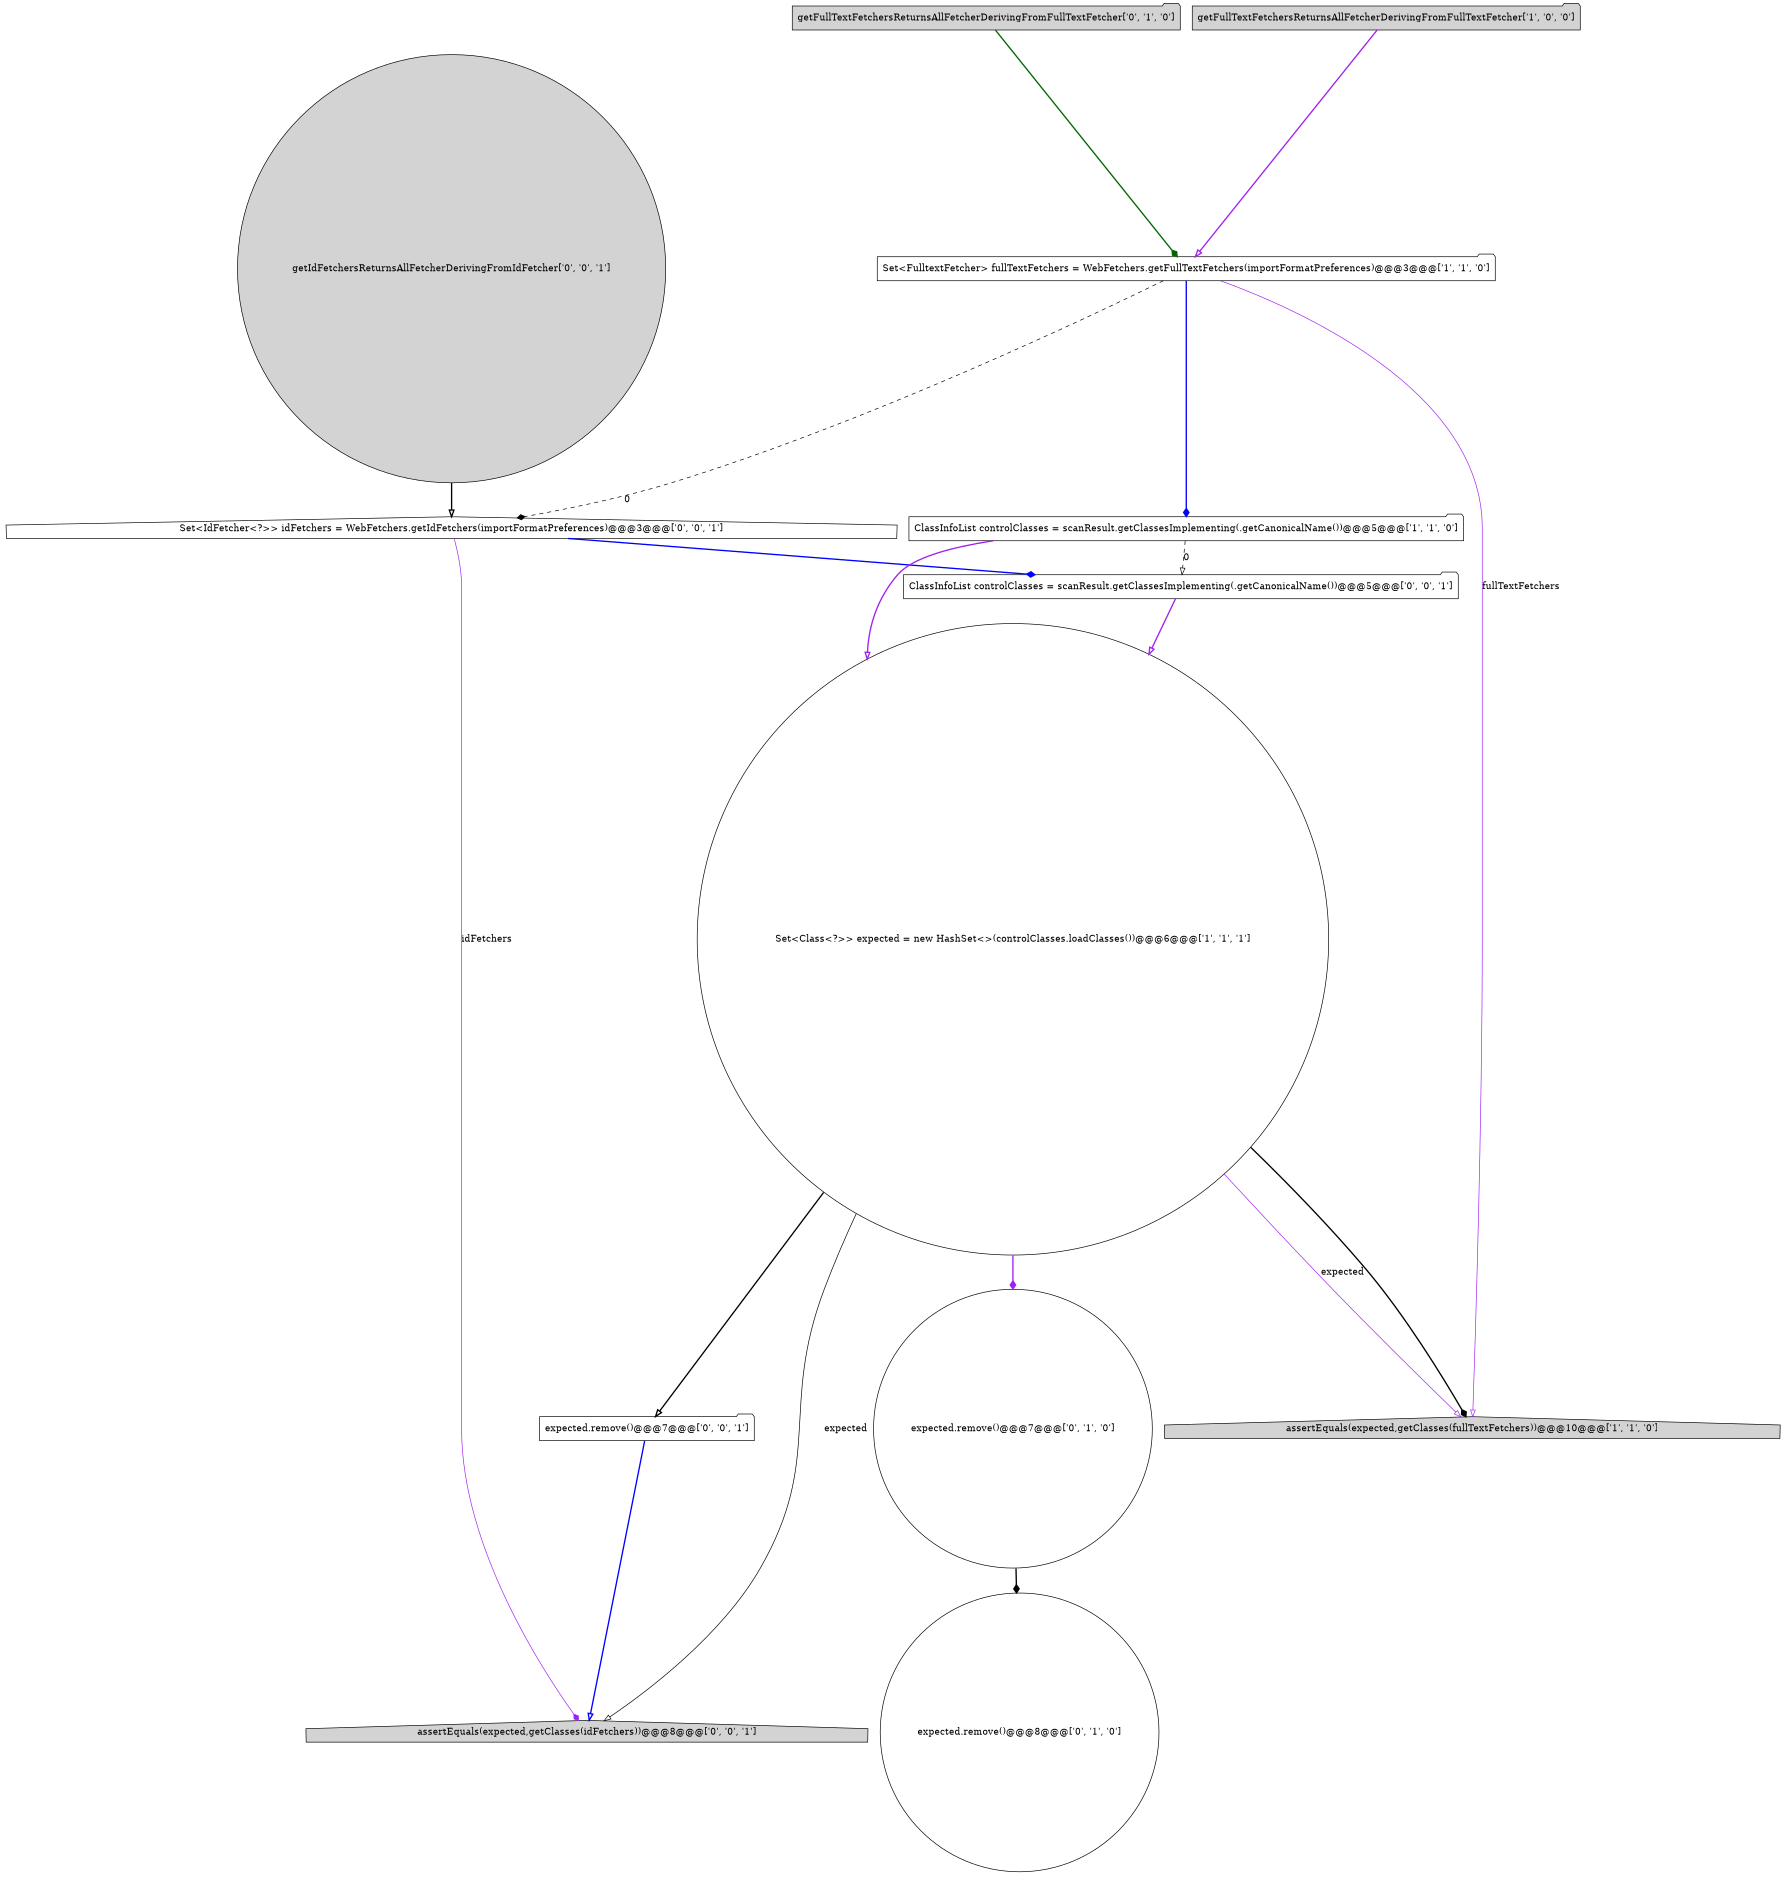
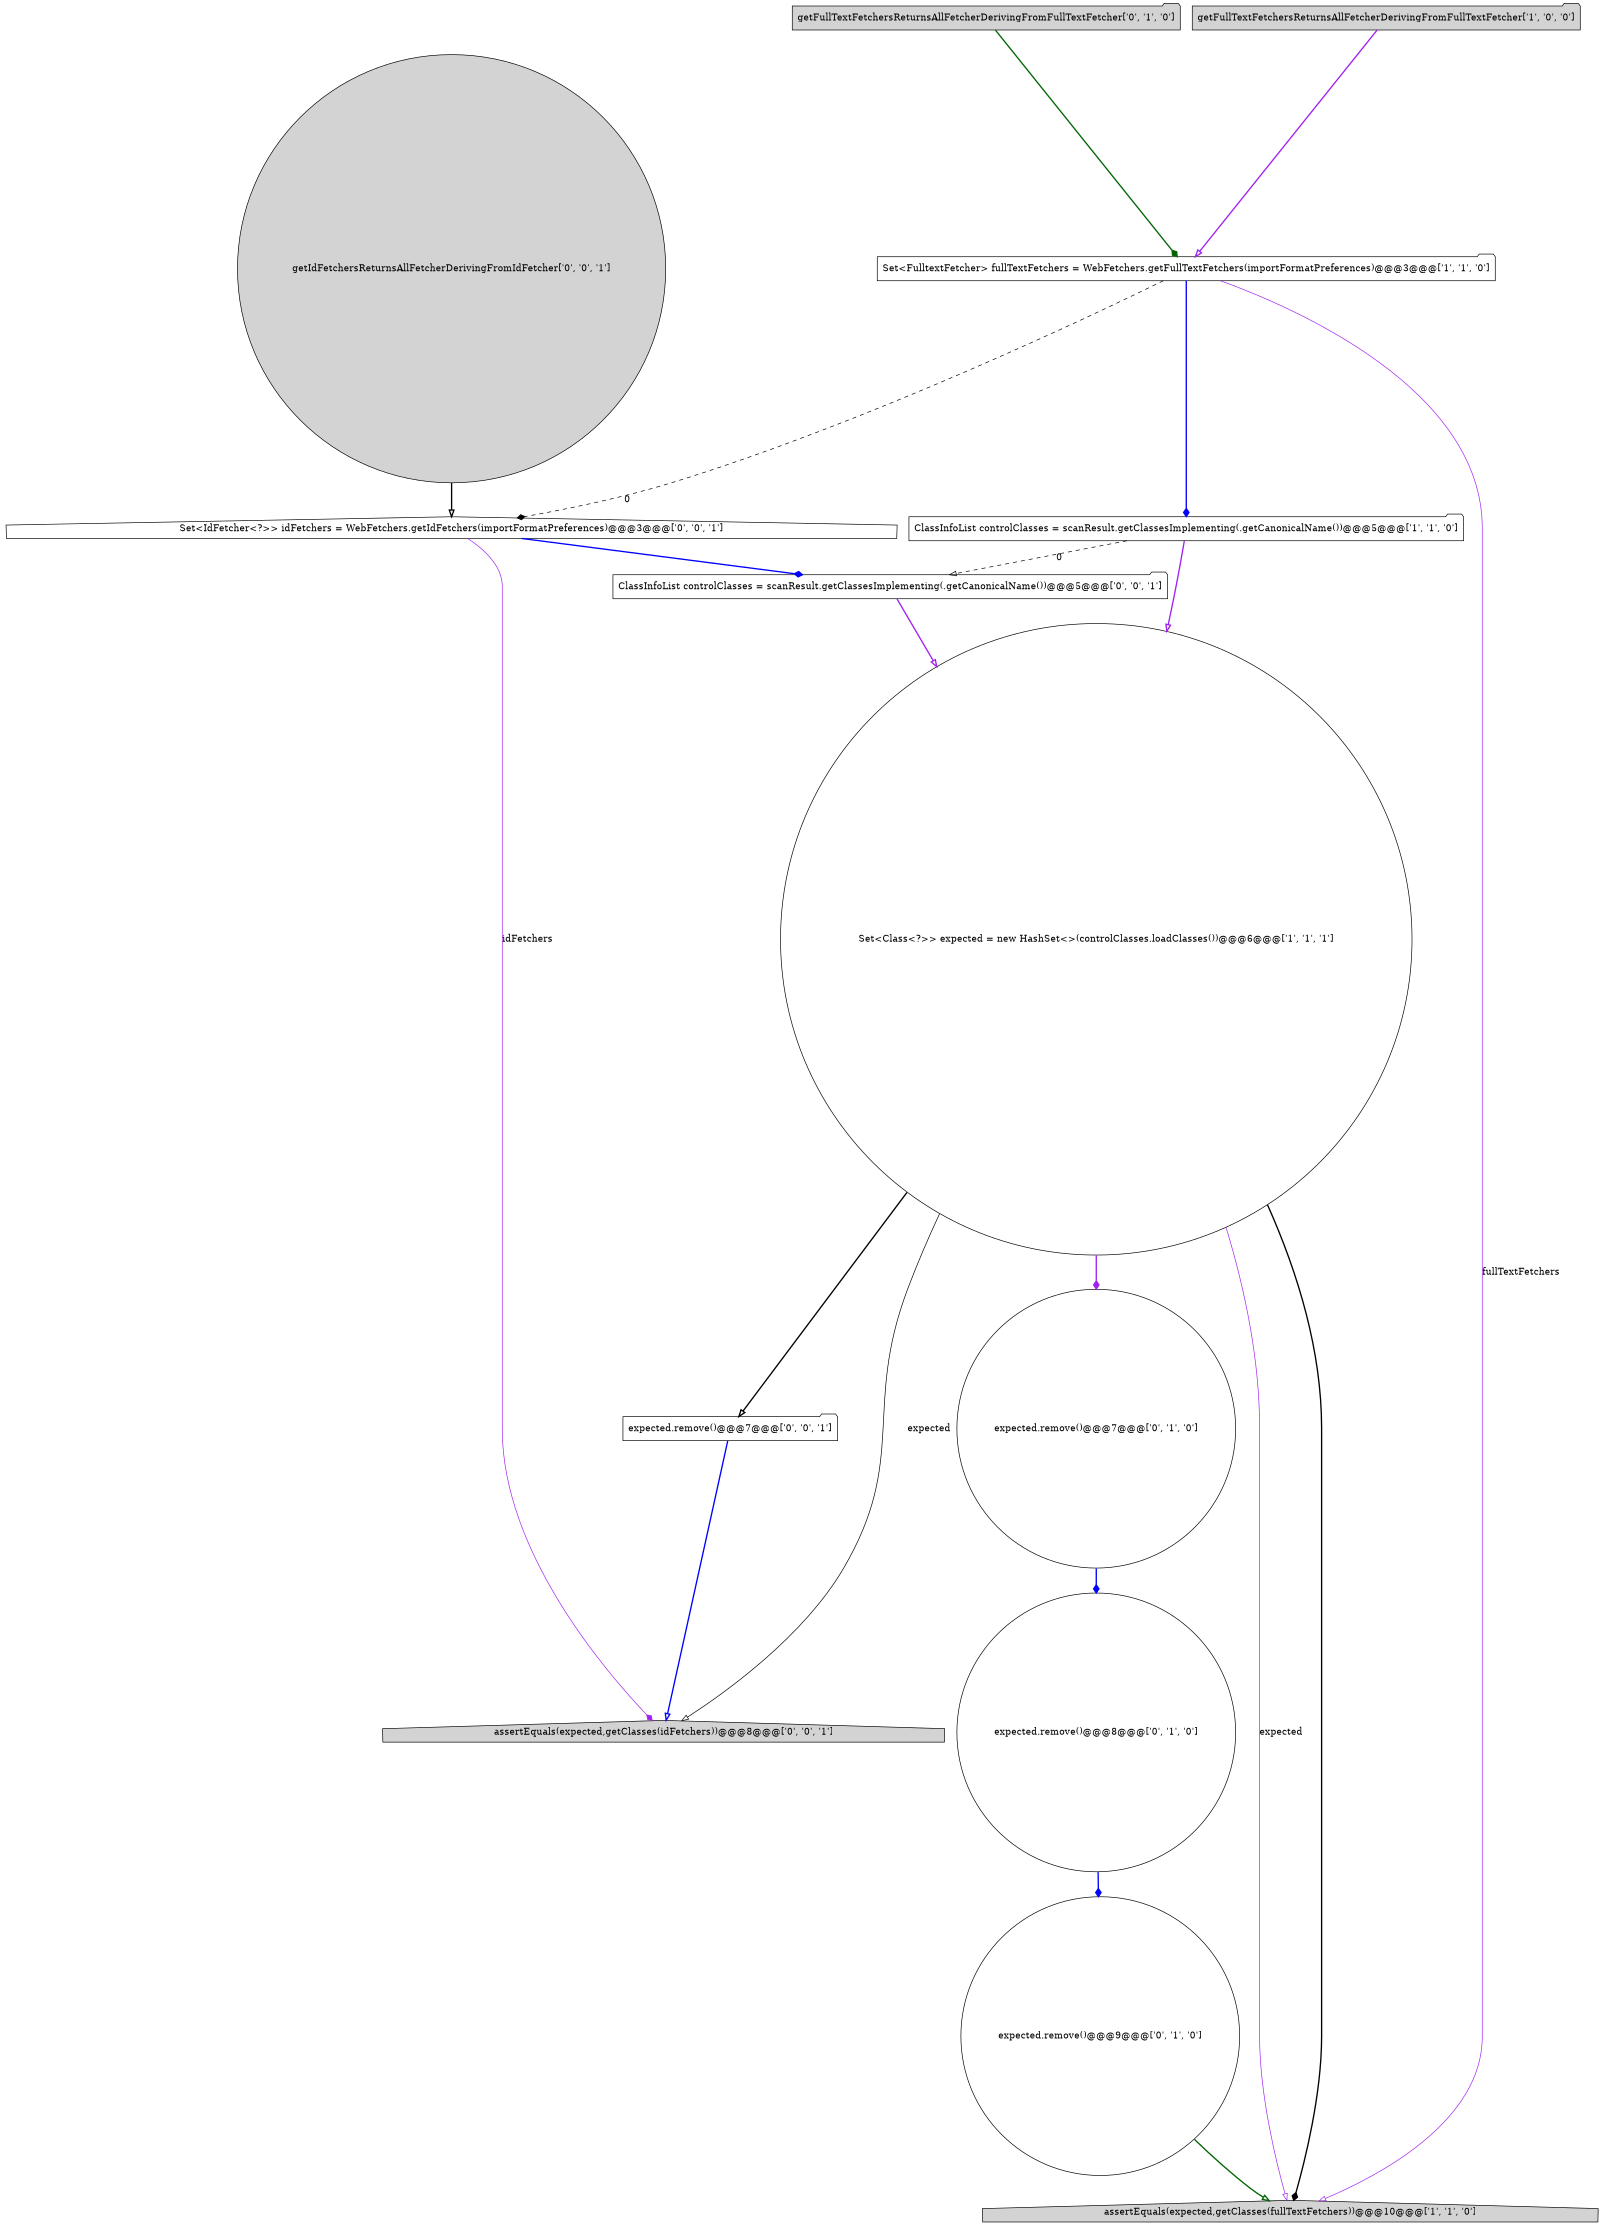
(1016, 1577) -> (1096, 1577)
none -> (1100, 2036)
